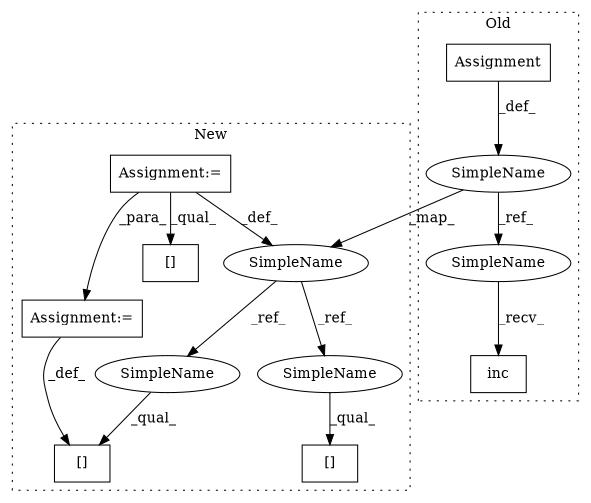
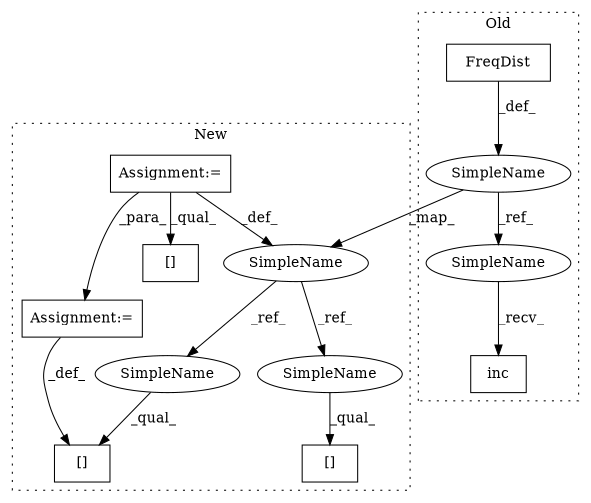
(498, 63) -> (498, 63)
